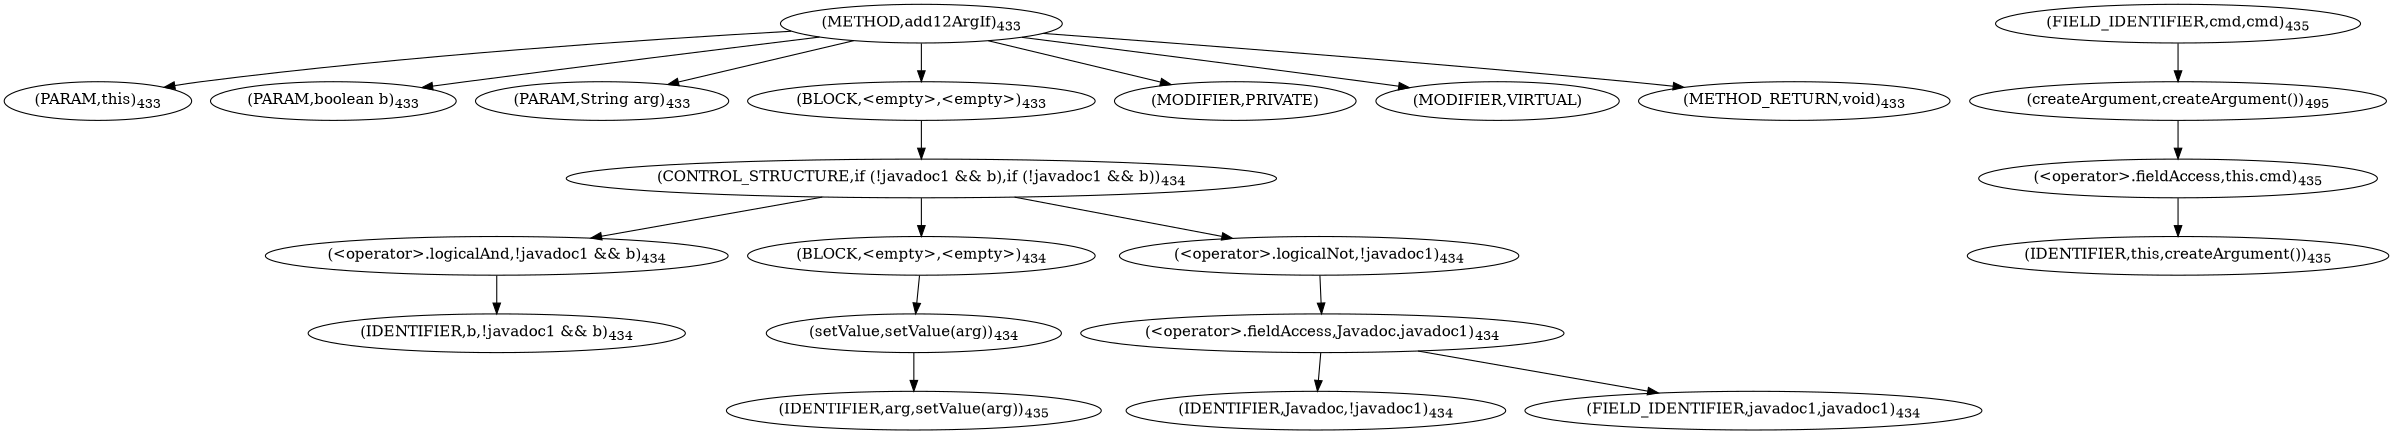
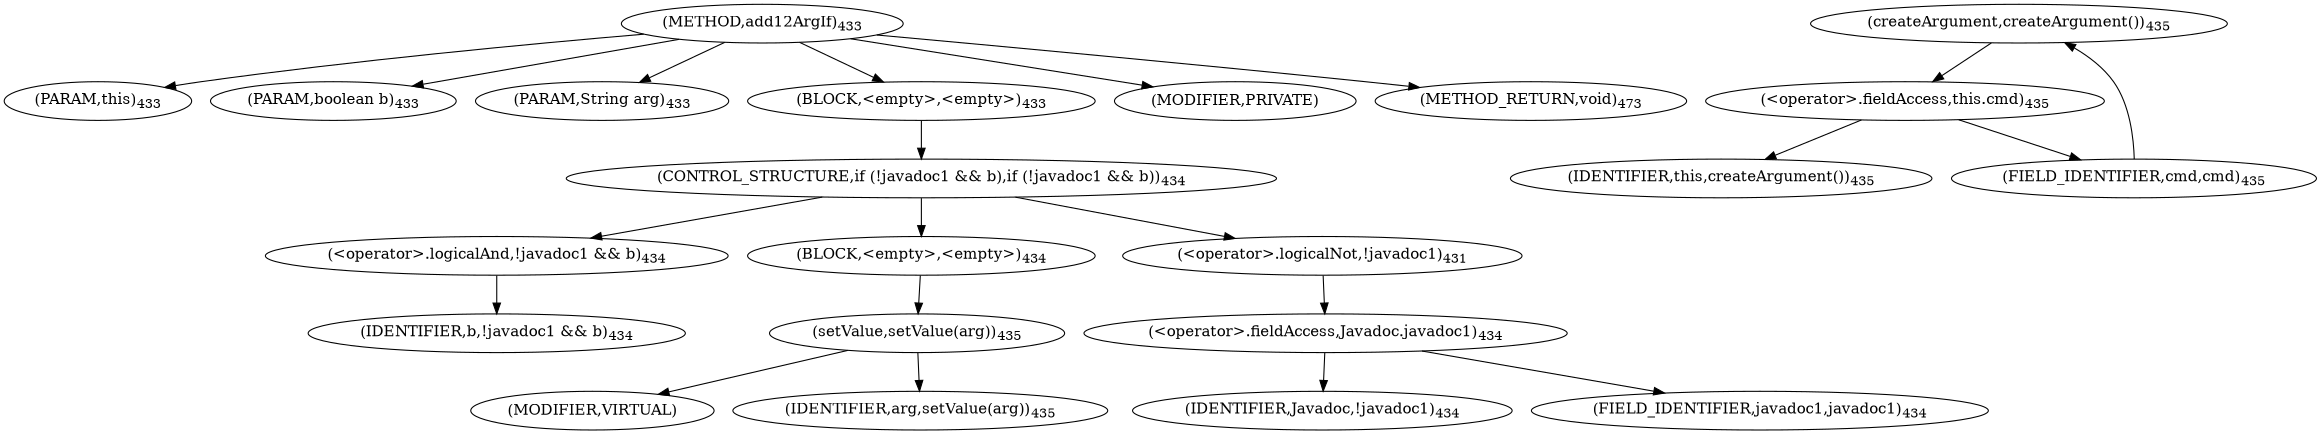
(1210, 61) -> (758, 371)
(1893, 99) -> (1630, 99)
(2317, 99) -> (2158, 22)
none -> (2014, 138)
(1452, 254) -> (1455, 254)
(1006, 332) -> (1010, 332)
